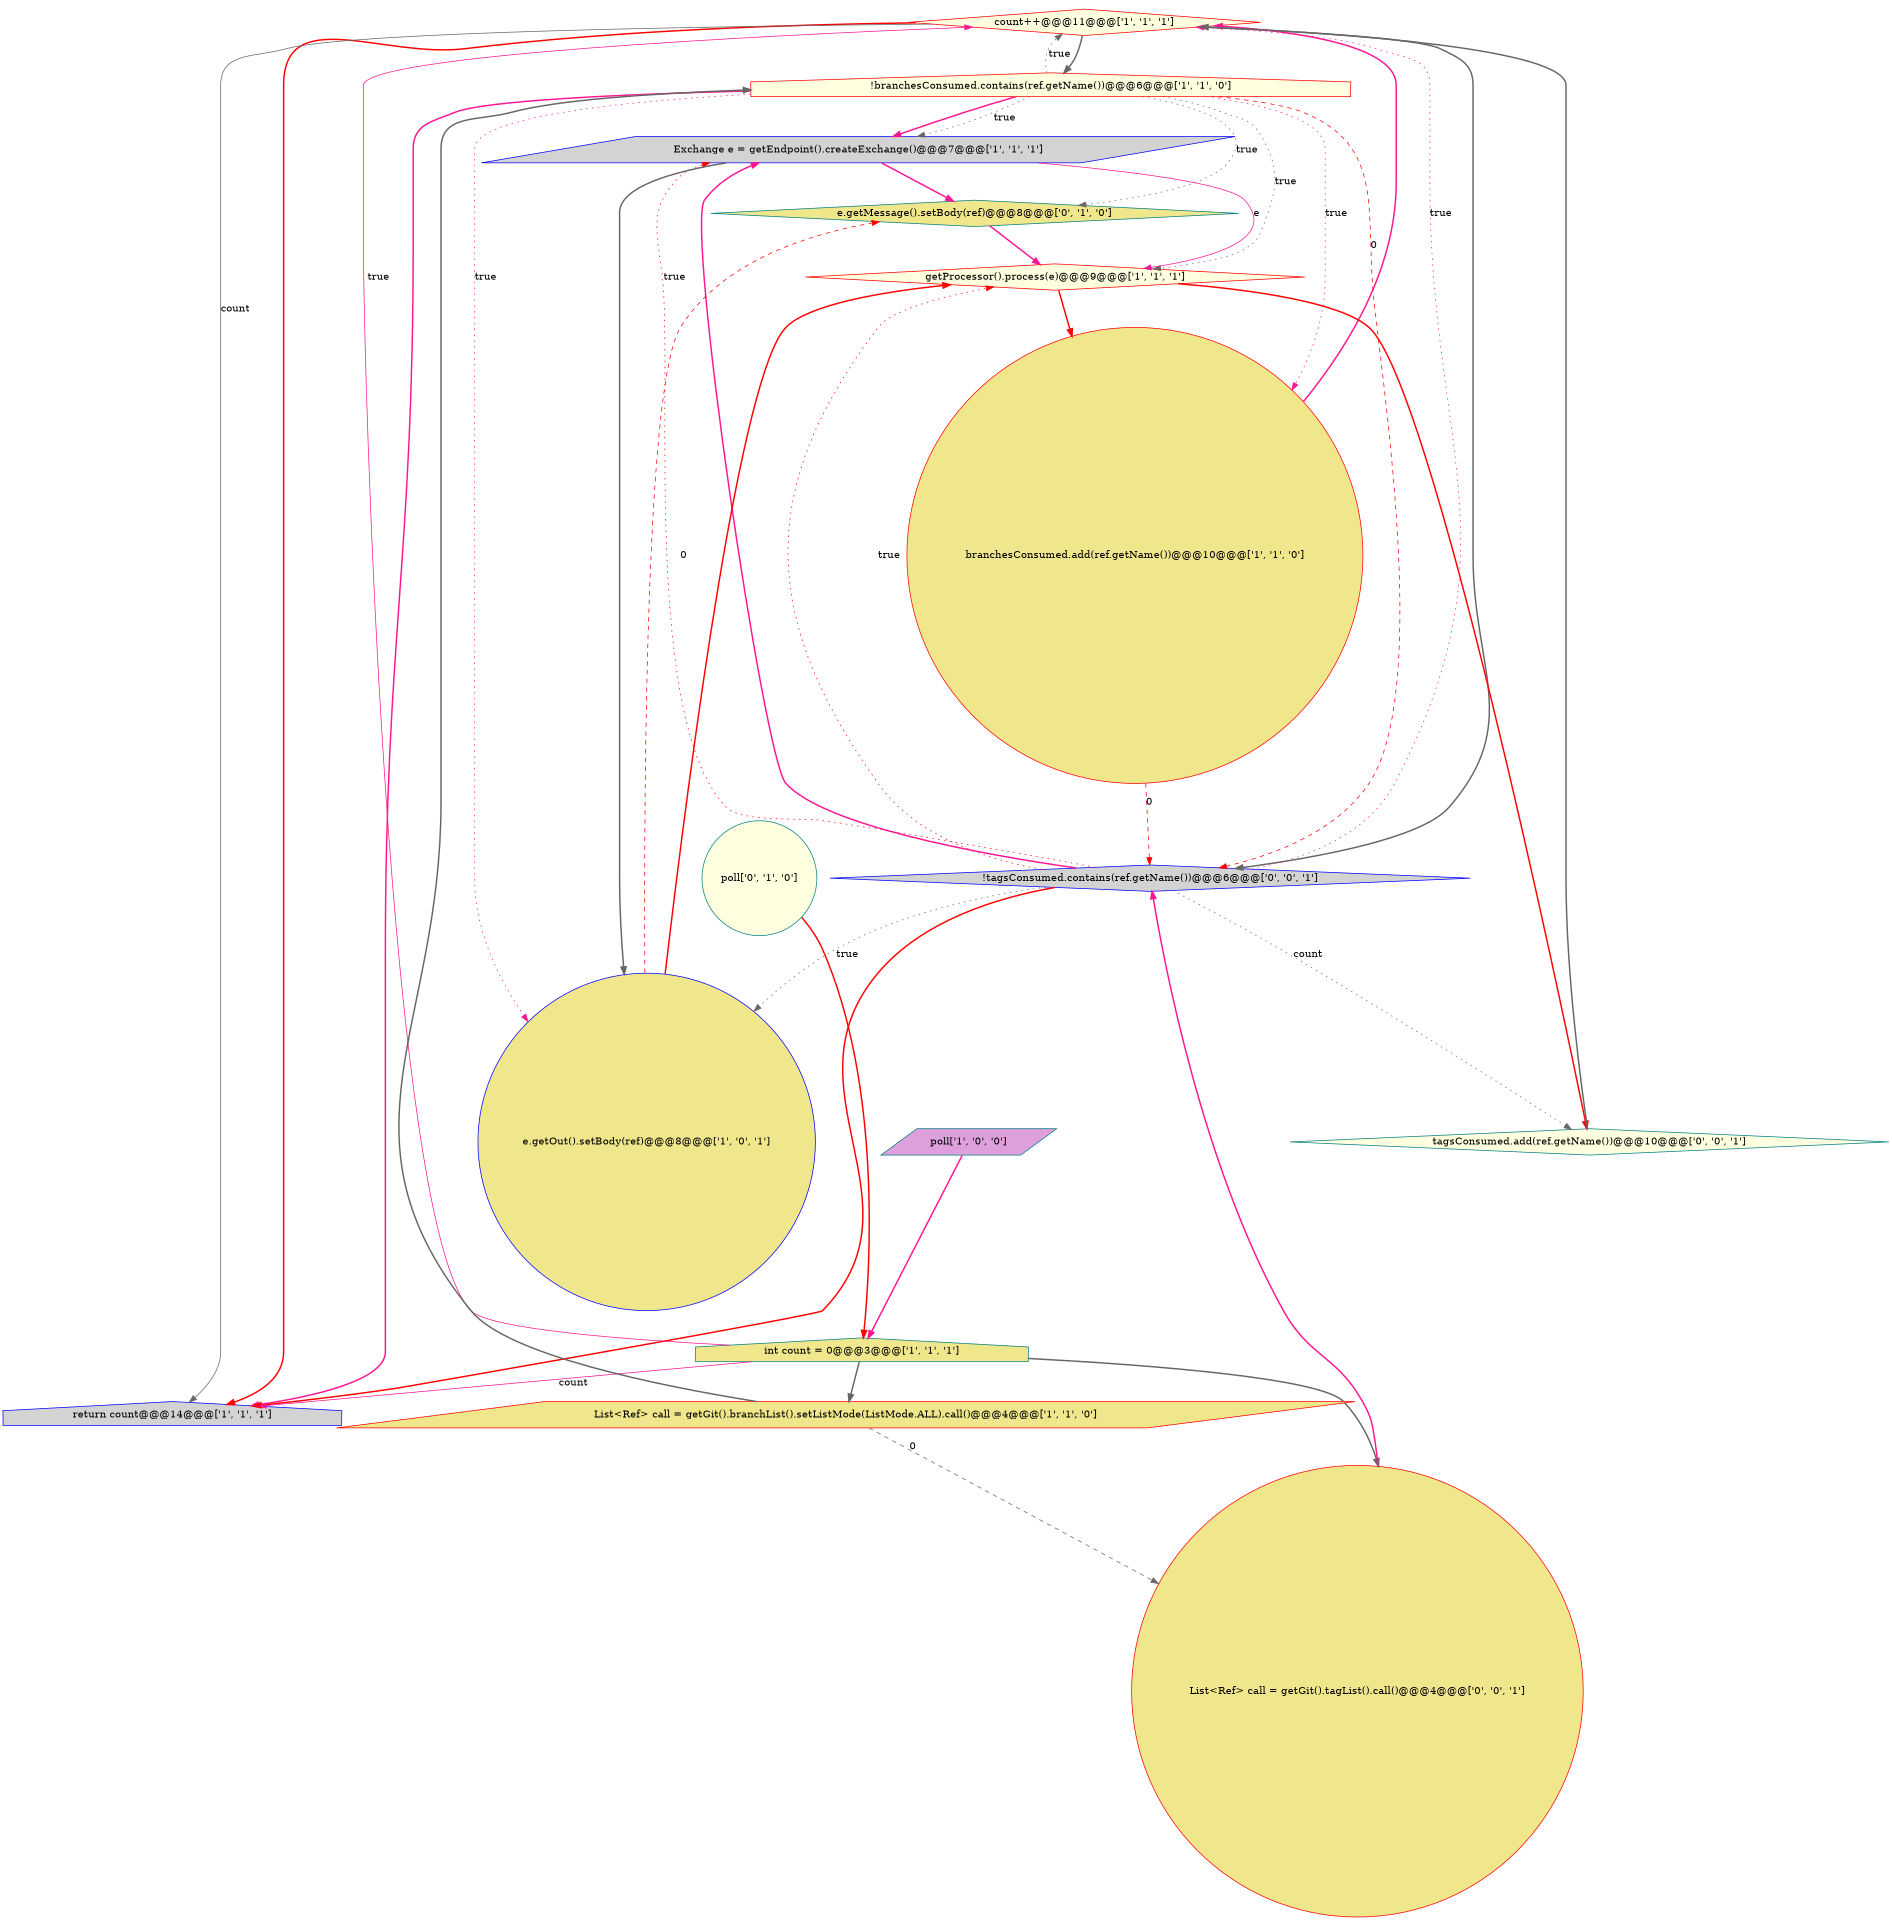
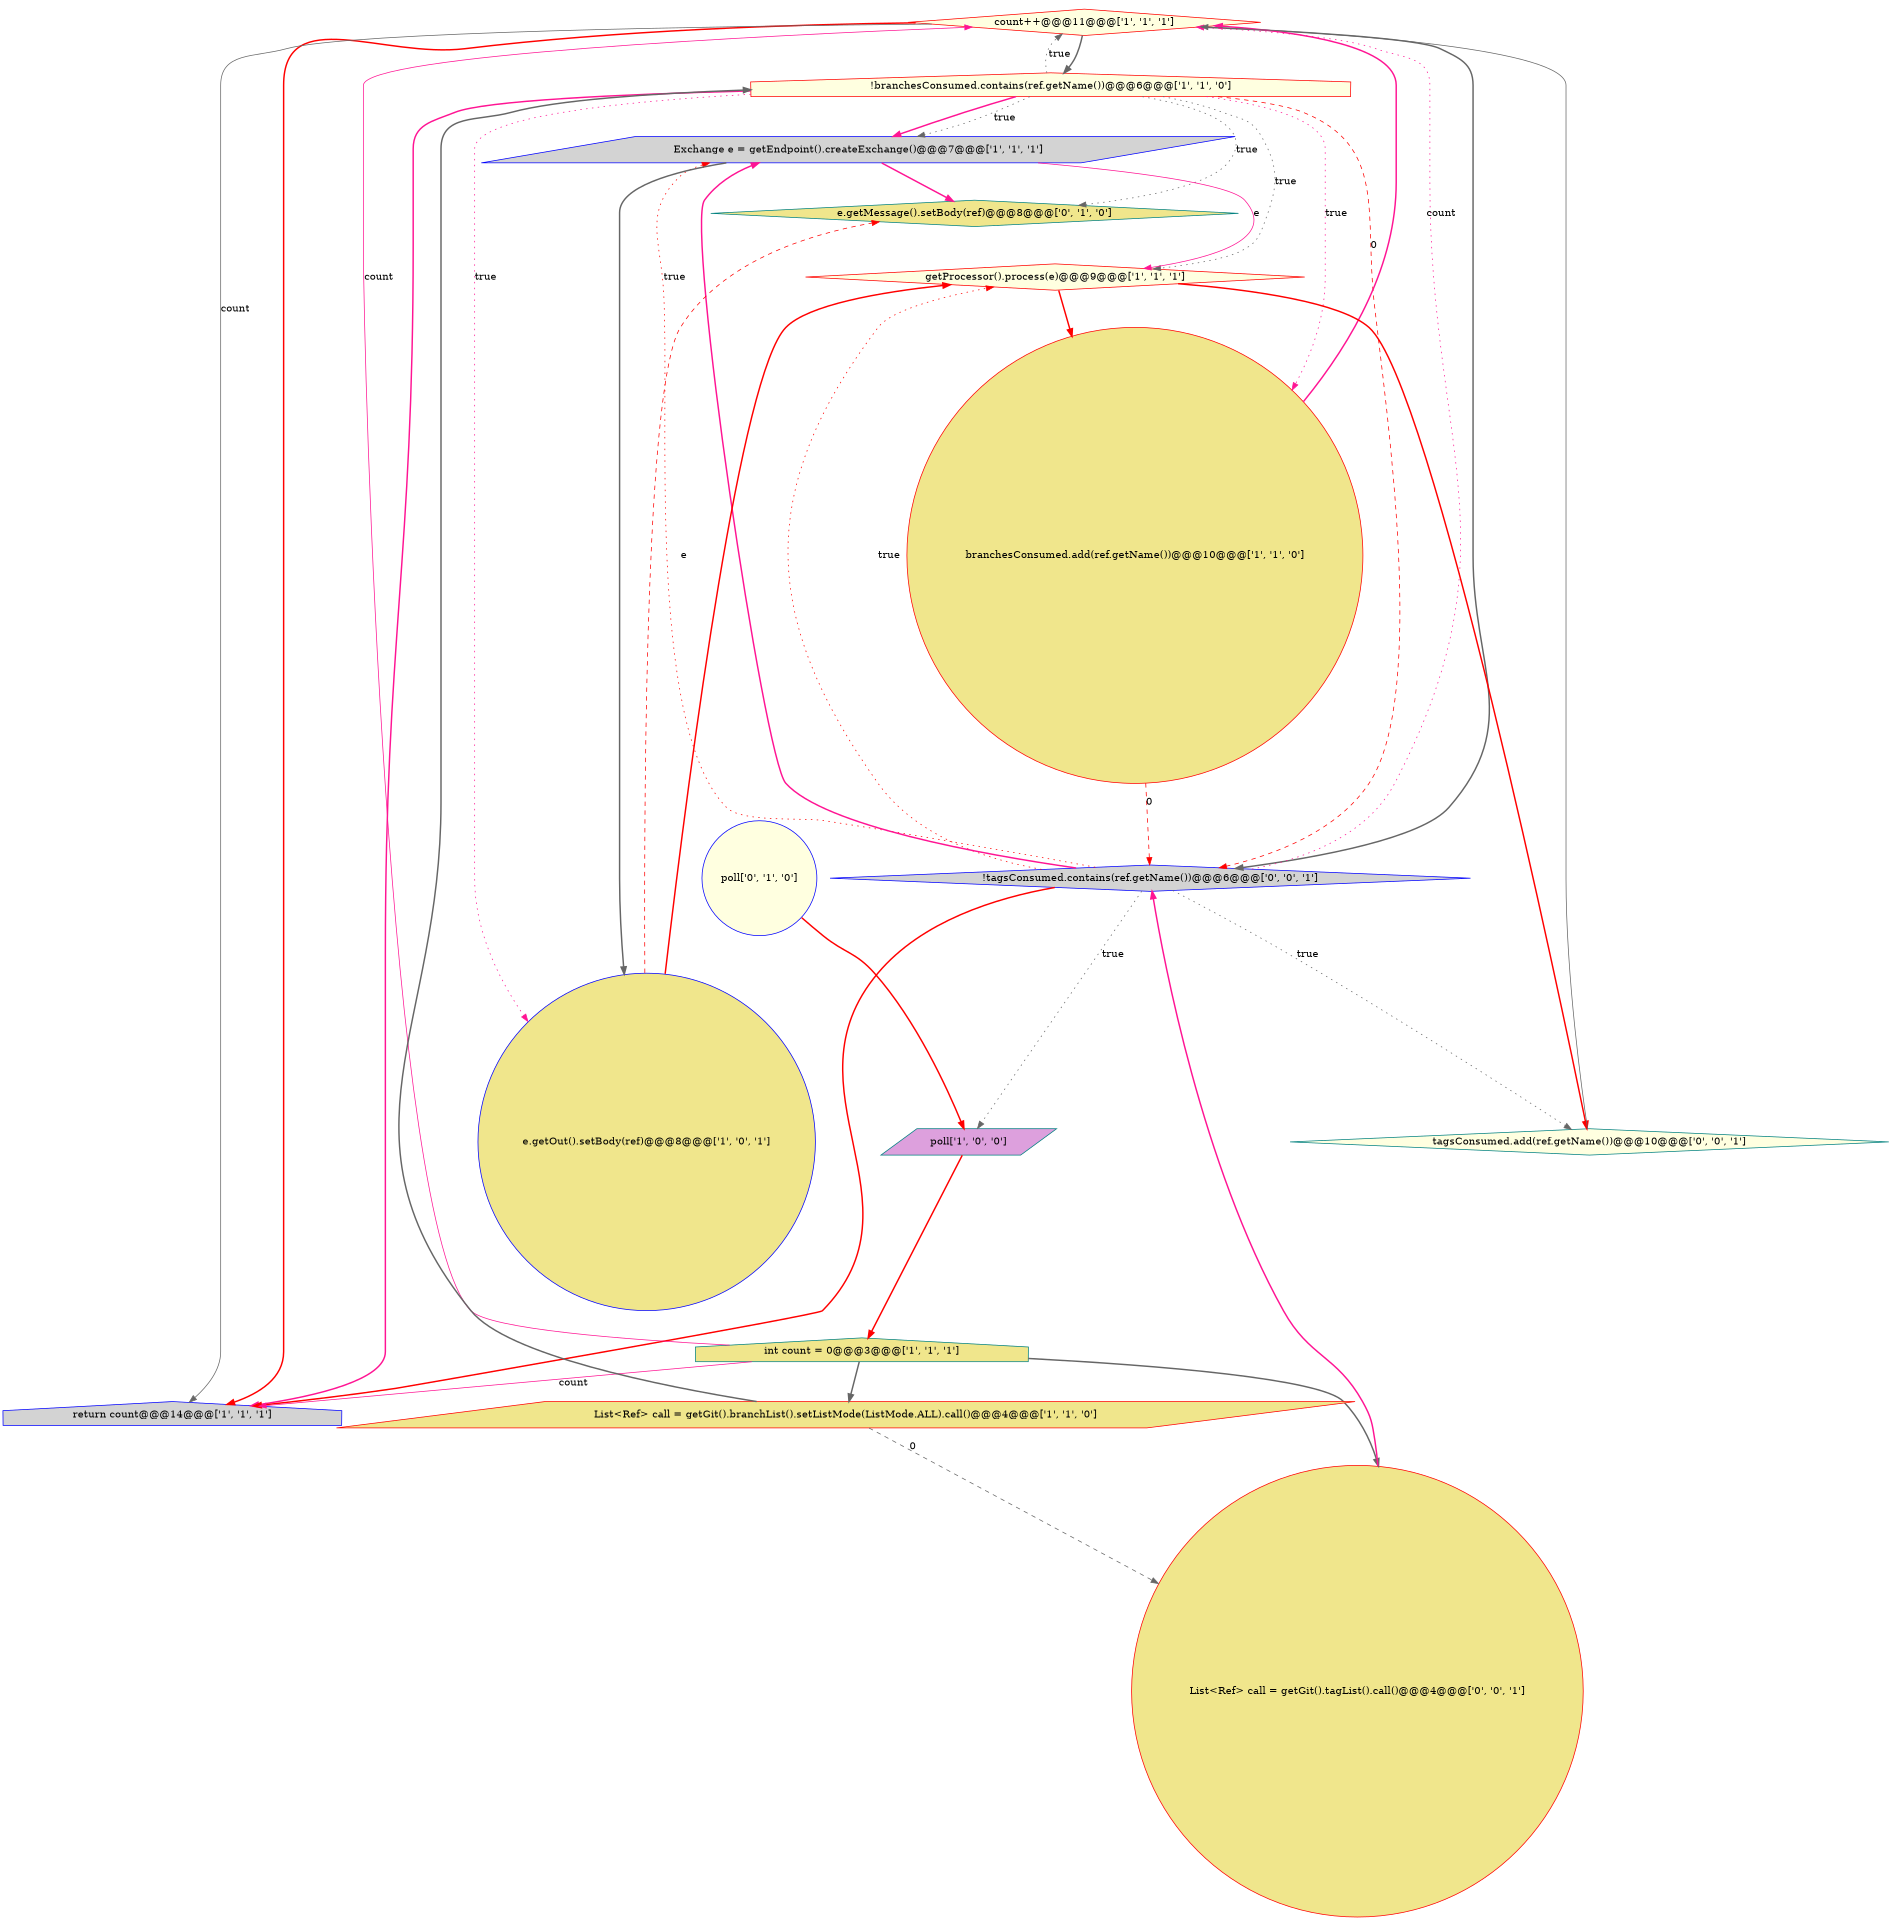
(1441, 213) -> (1441, 213)
(1012, 243) -> none
(379, 277) -> (379, 277)
(1566, 423) -> (1566, 423)
(684, 555) -> (684, 555)
(759, 878) -> (759, 878)
(893, 923) -> (1062, 1007)
(1308, 954) -> (1308, 954)
(864, 1118) -> (899, 1005)
(917, 1243) -> (917, 1243)
